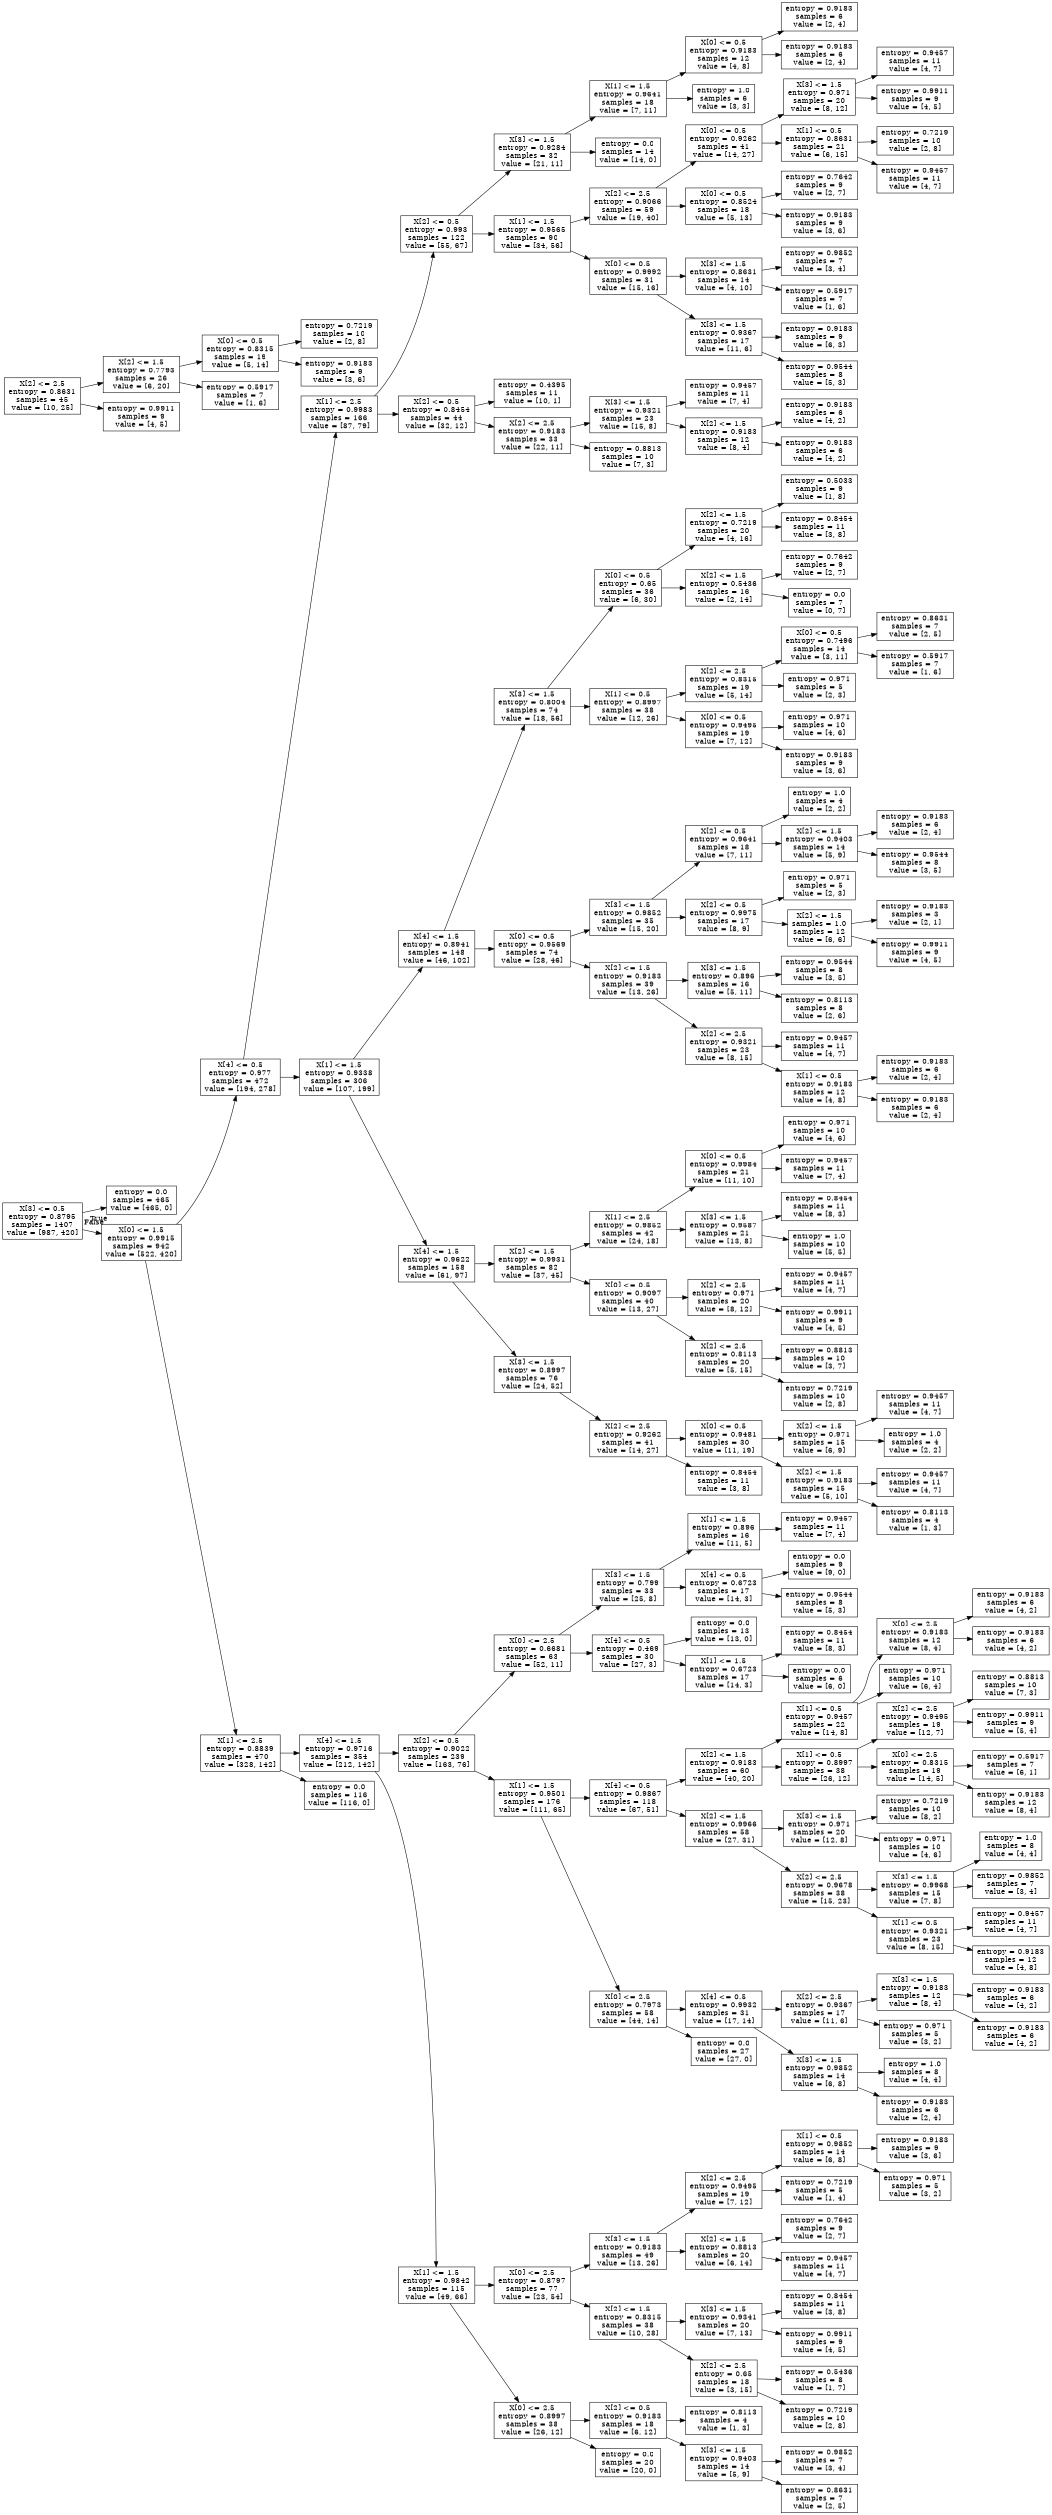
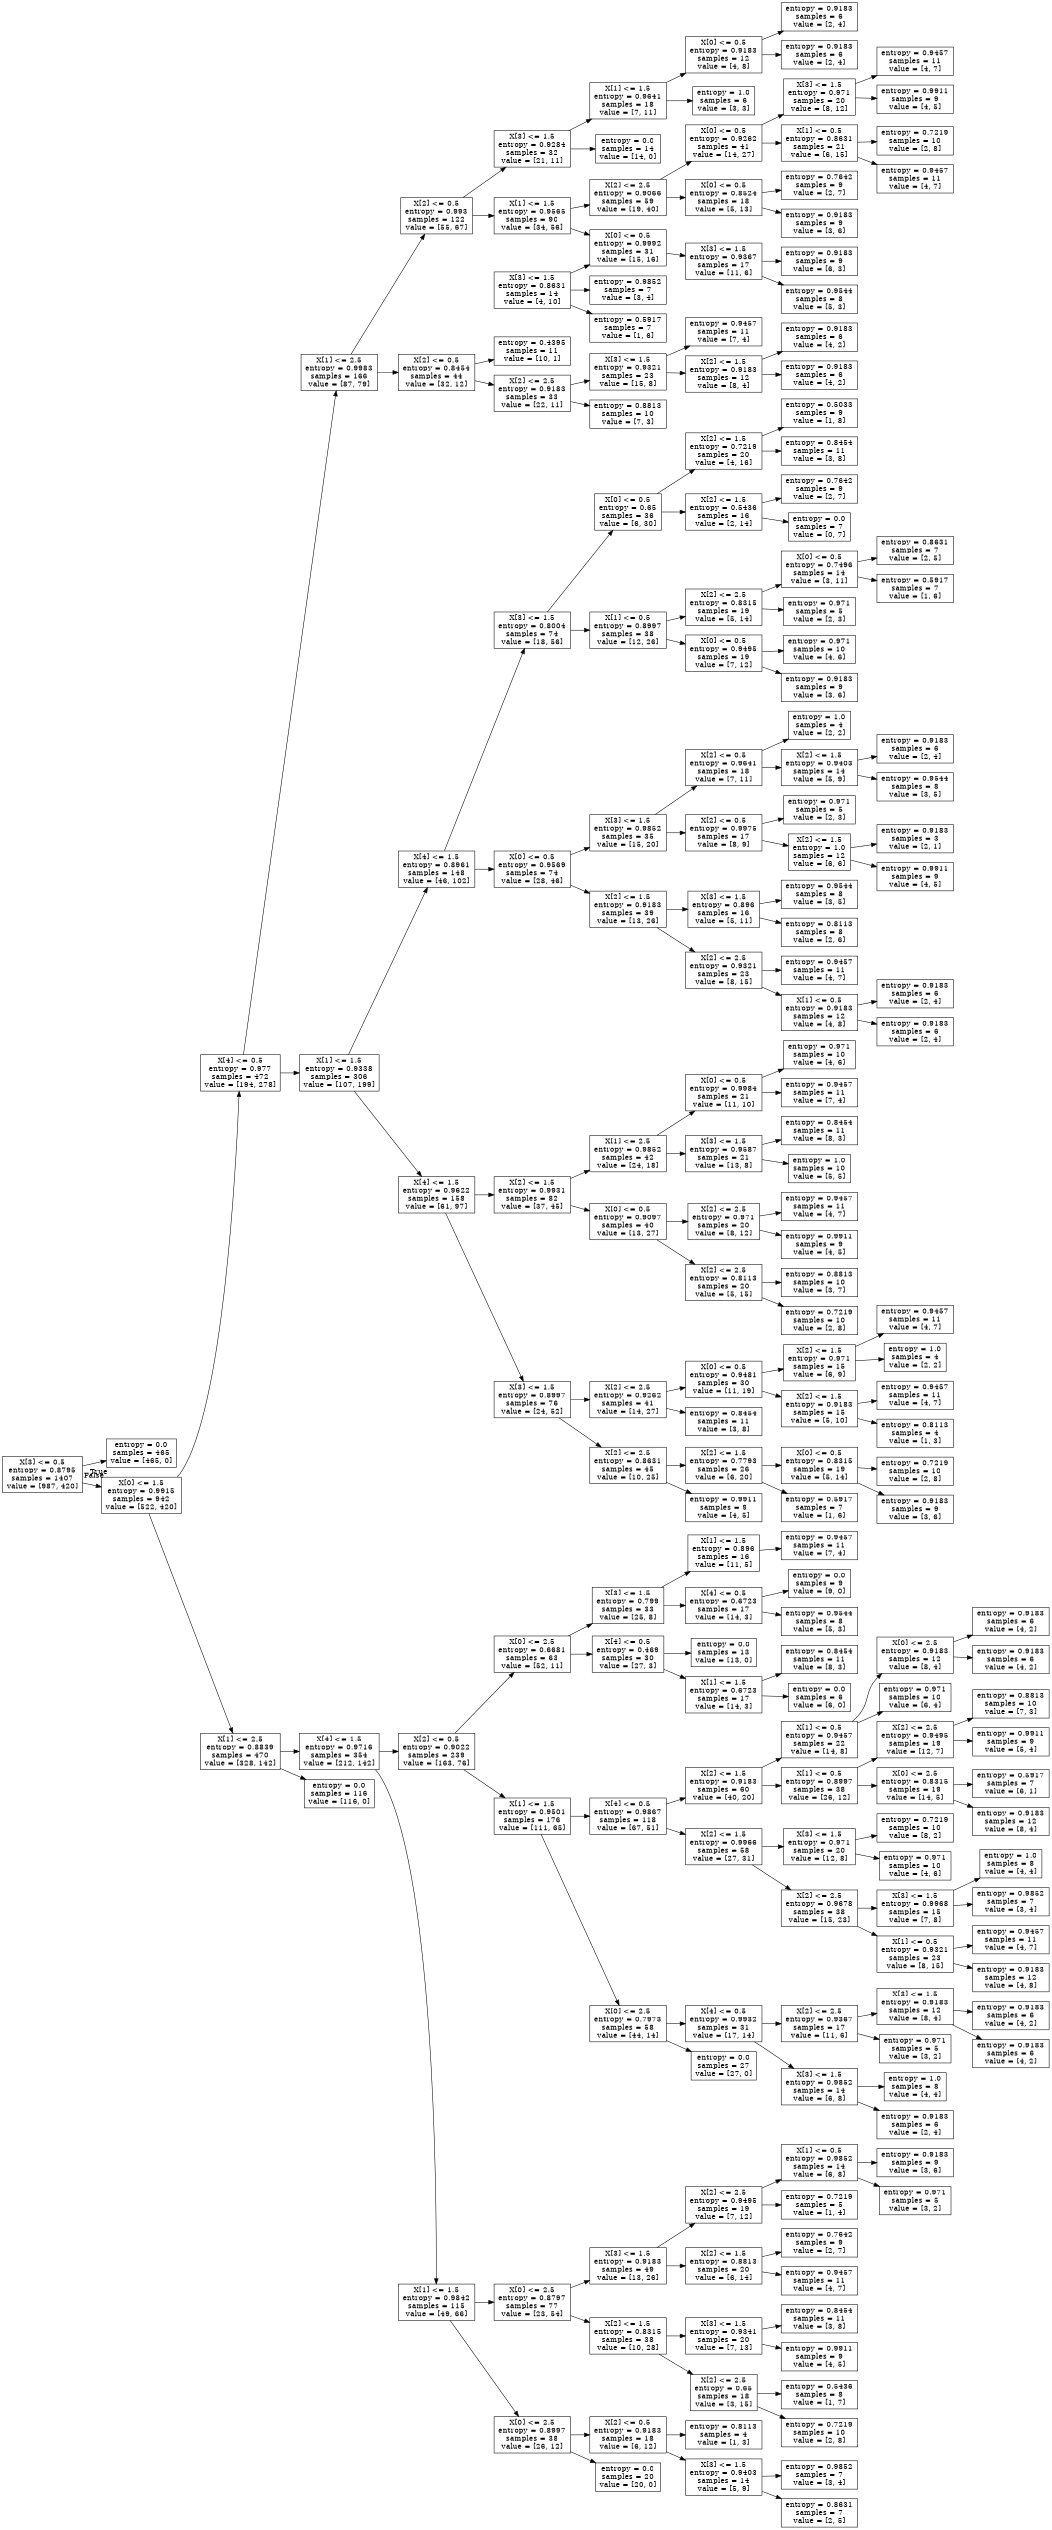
(673, 276) -> (578, 270)
(819, 928) -> (819, 852)
(437, 949) -> (437, 869)
none -> (578, 1431)
